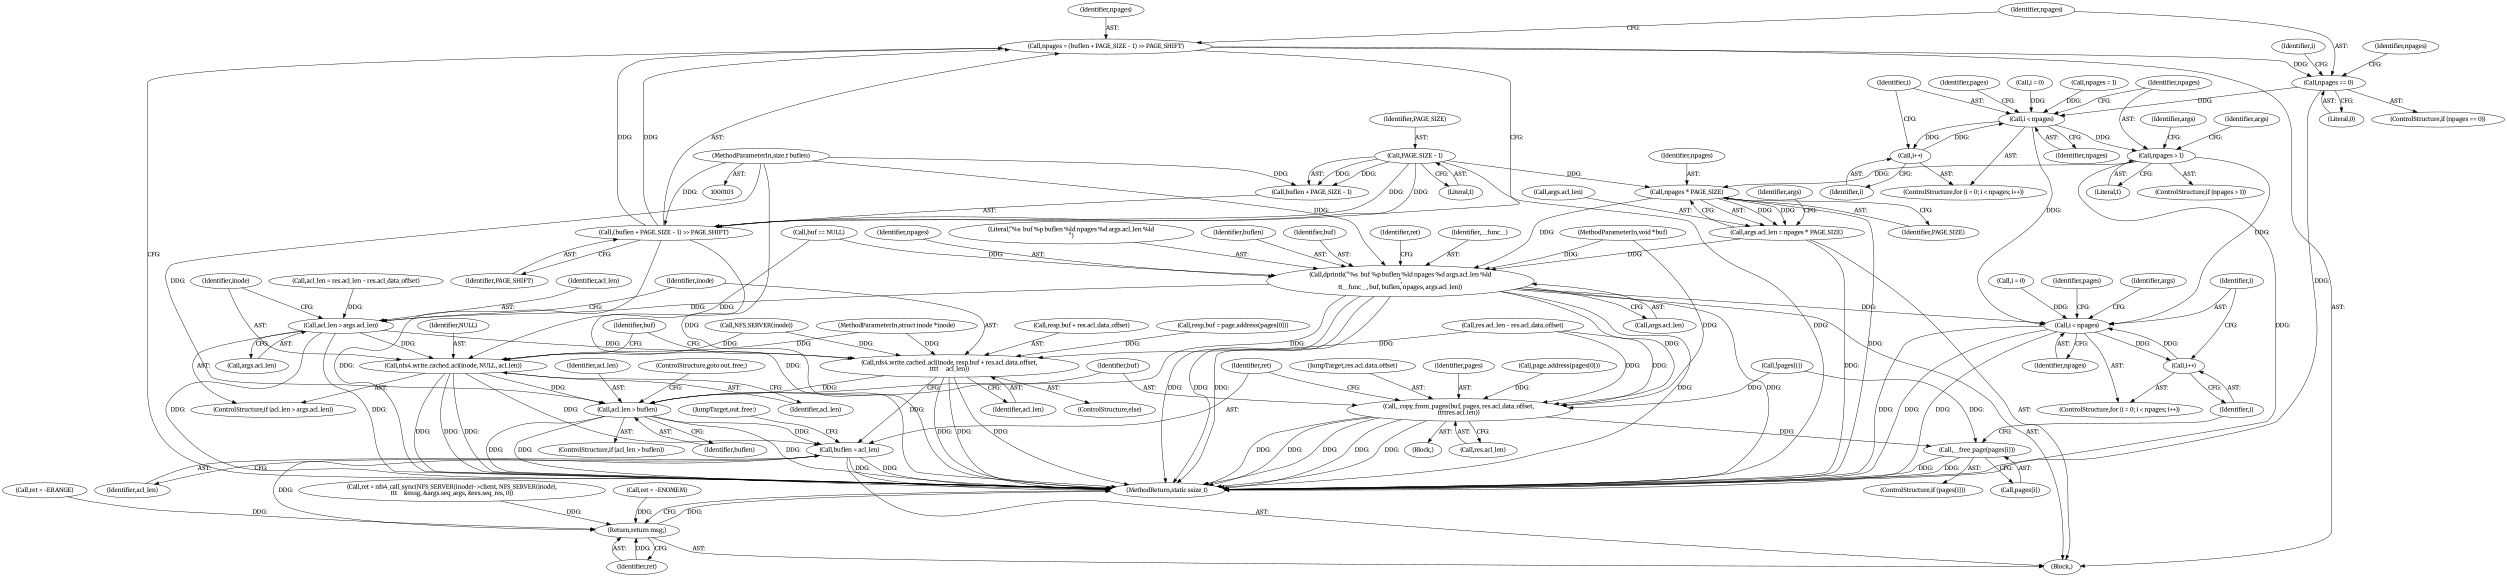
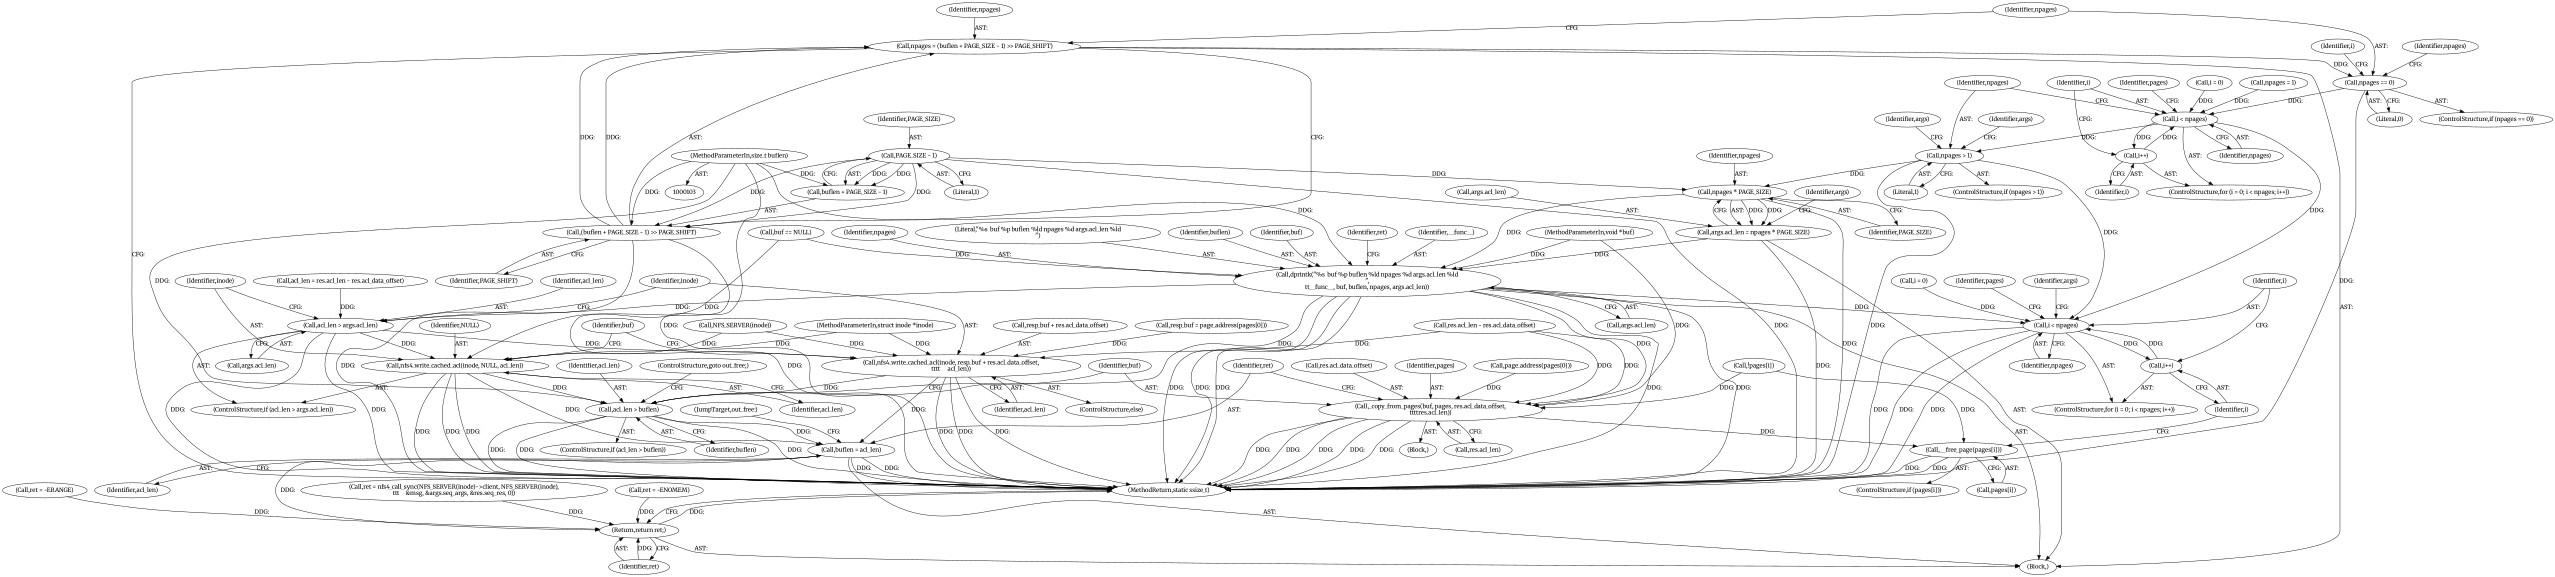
none -> (834, 165)
(1353, 366) -> (1339, 366)
(637, 531) -> (639, 531)
